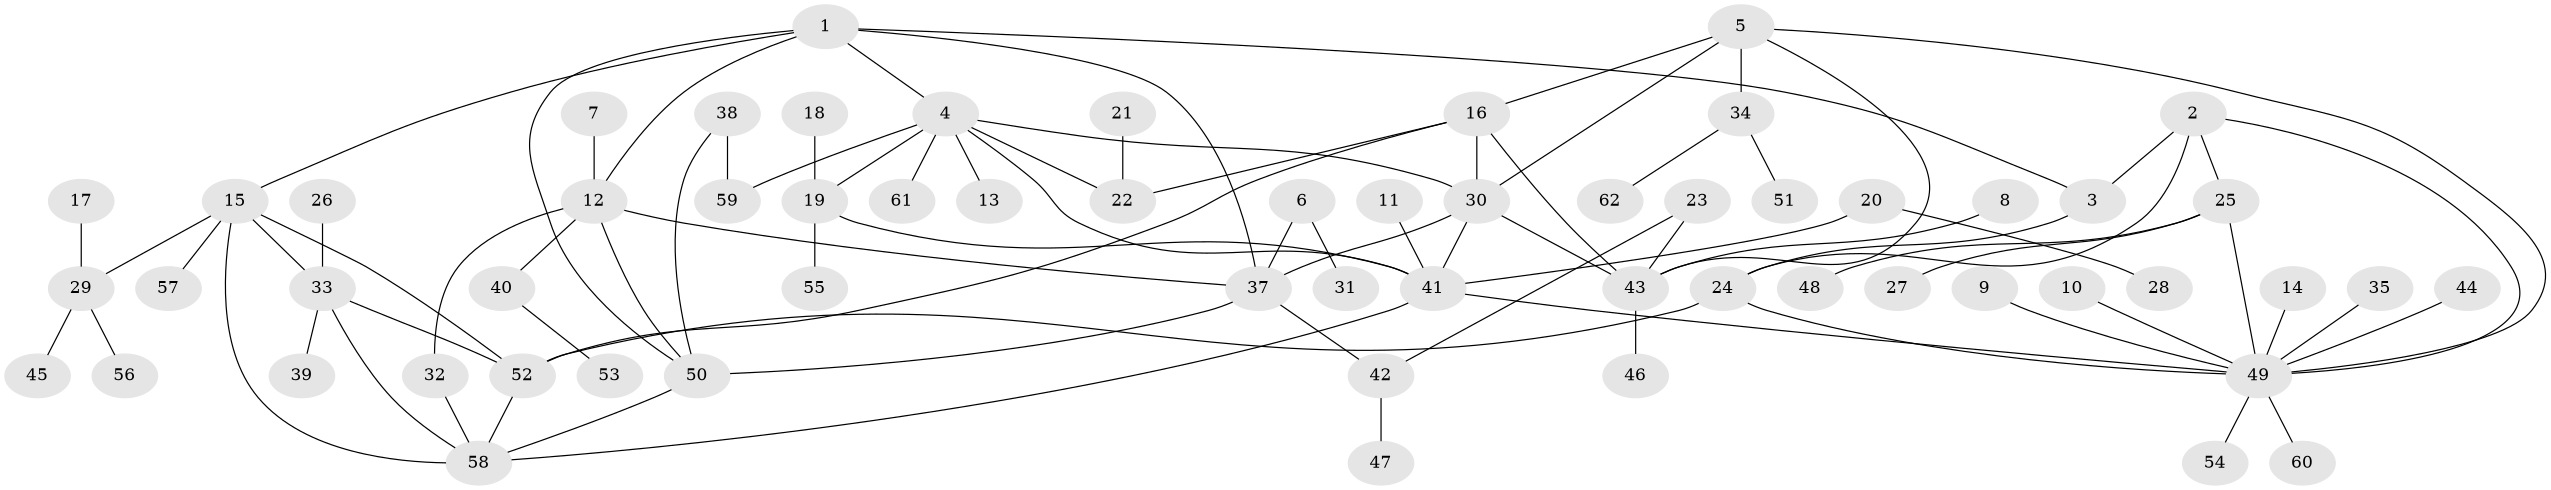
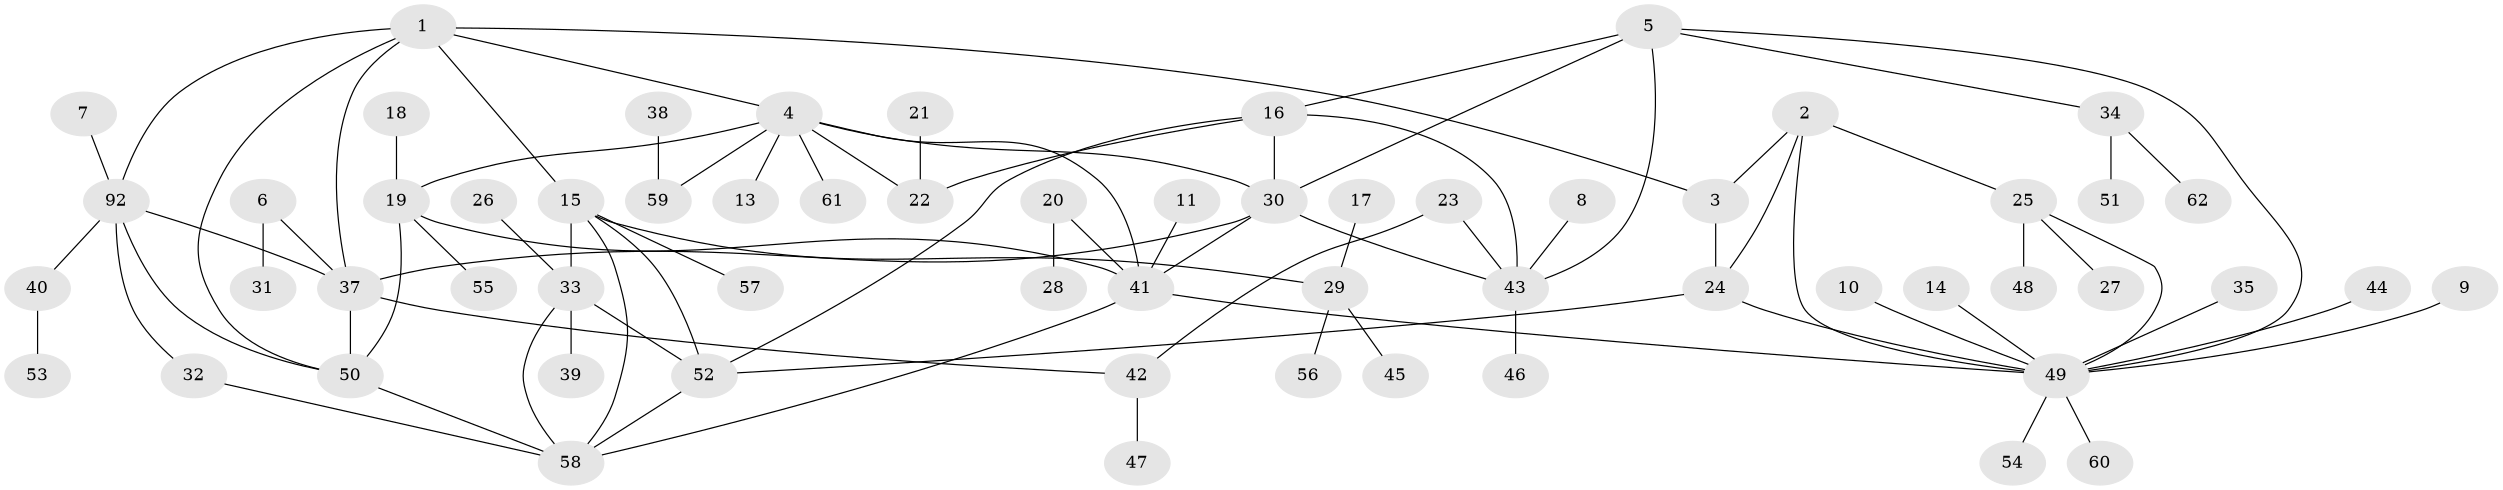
(594, 201) -> (116, 201)
(675, 240) -> (398, 294)
